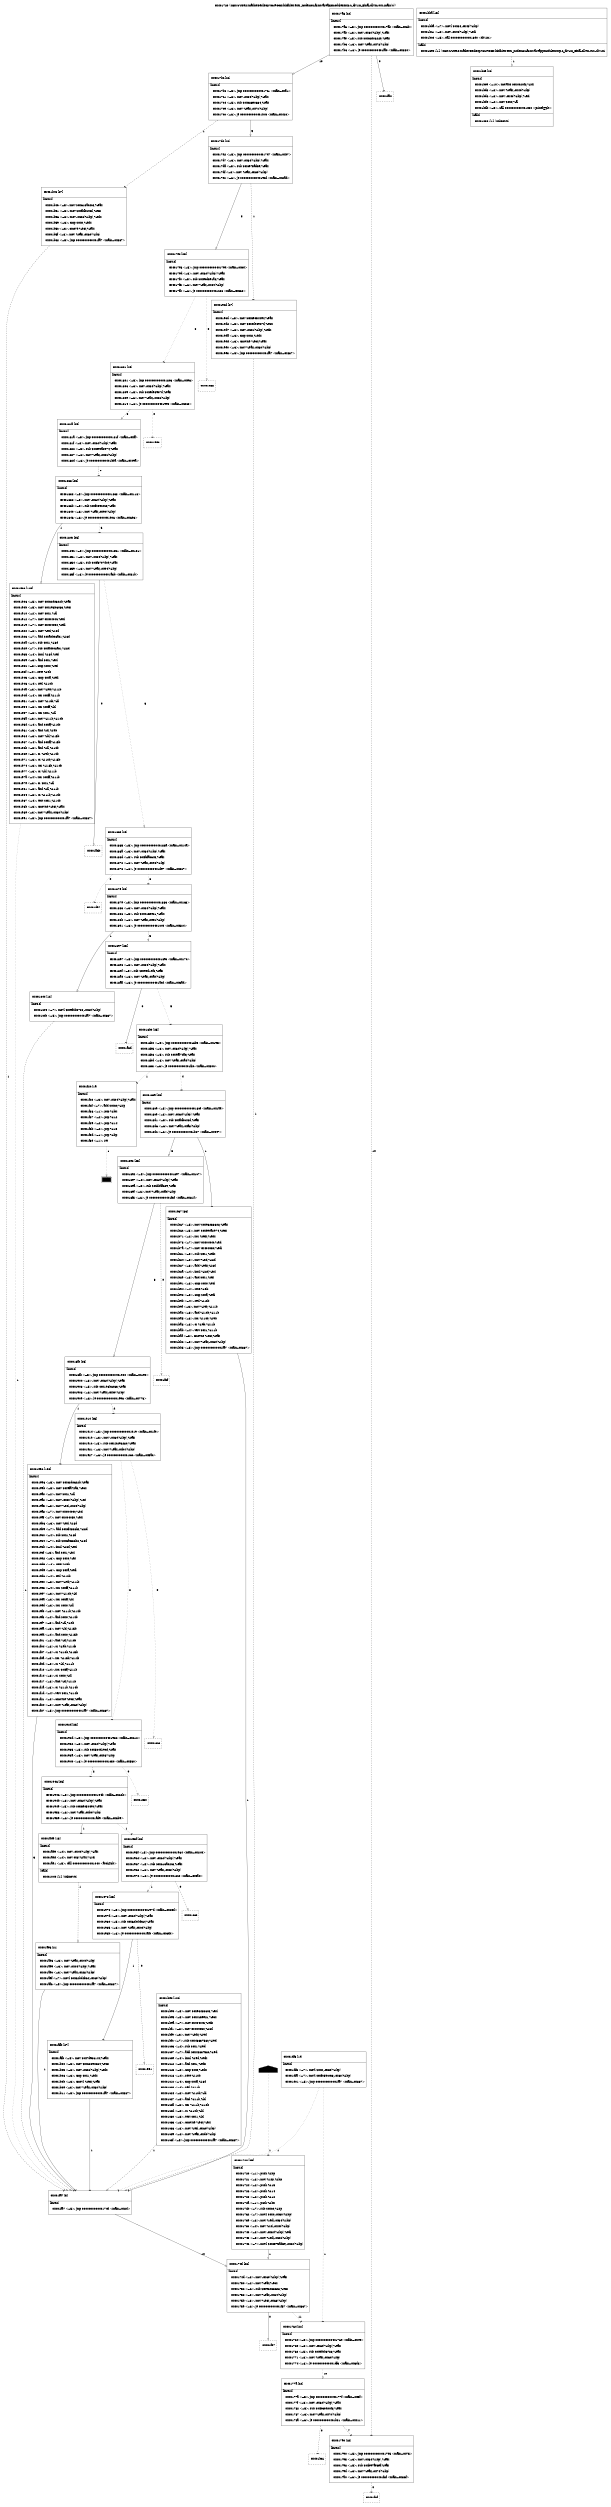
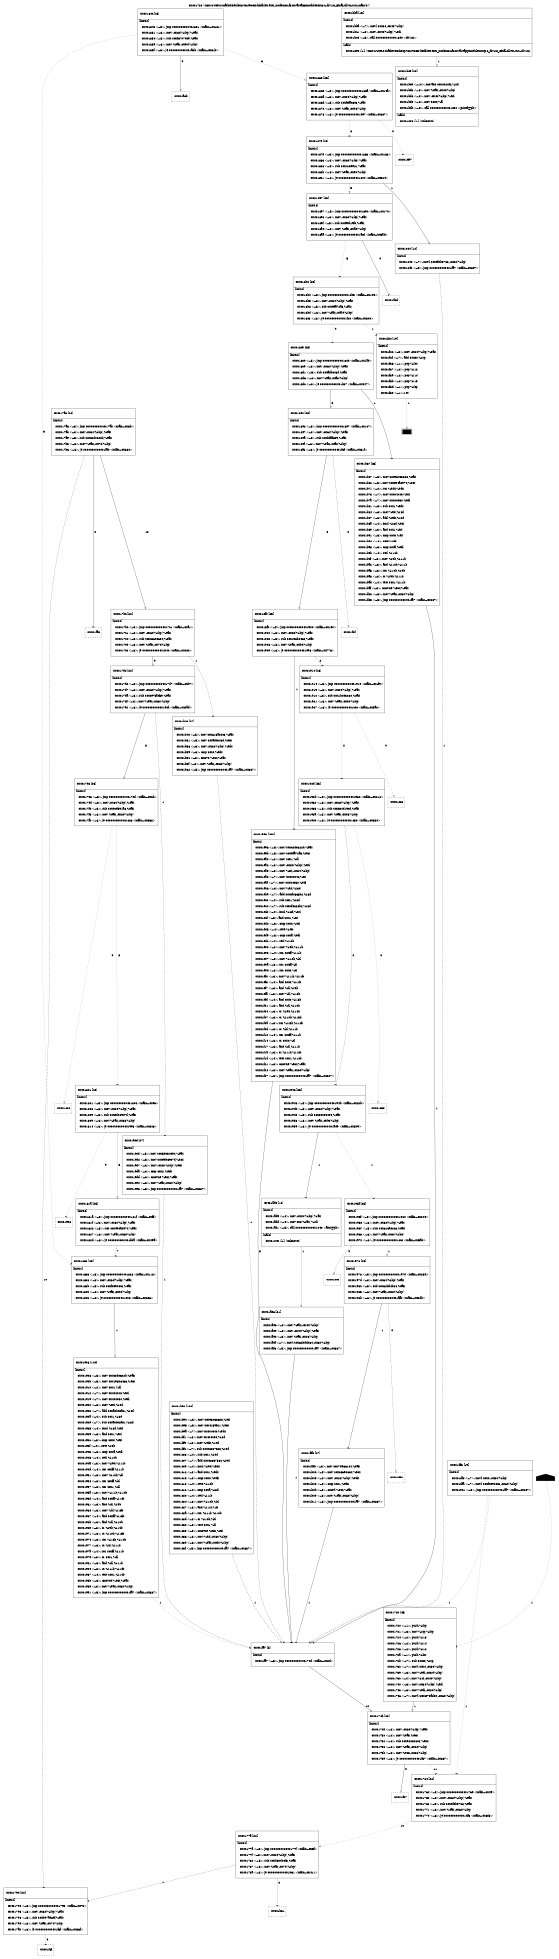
(99, 528) -> (42, 622)
